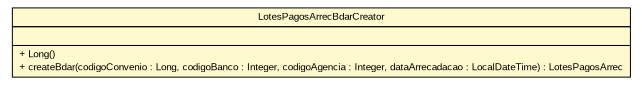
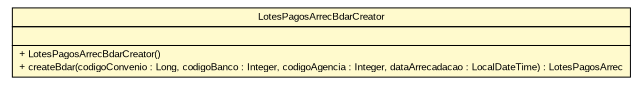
(38, 54) -> (90, 54)
